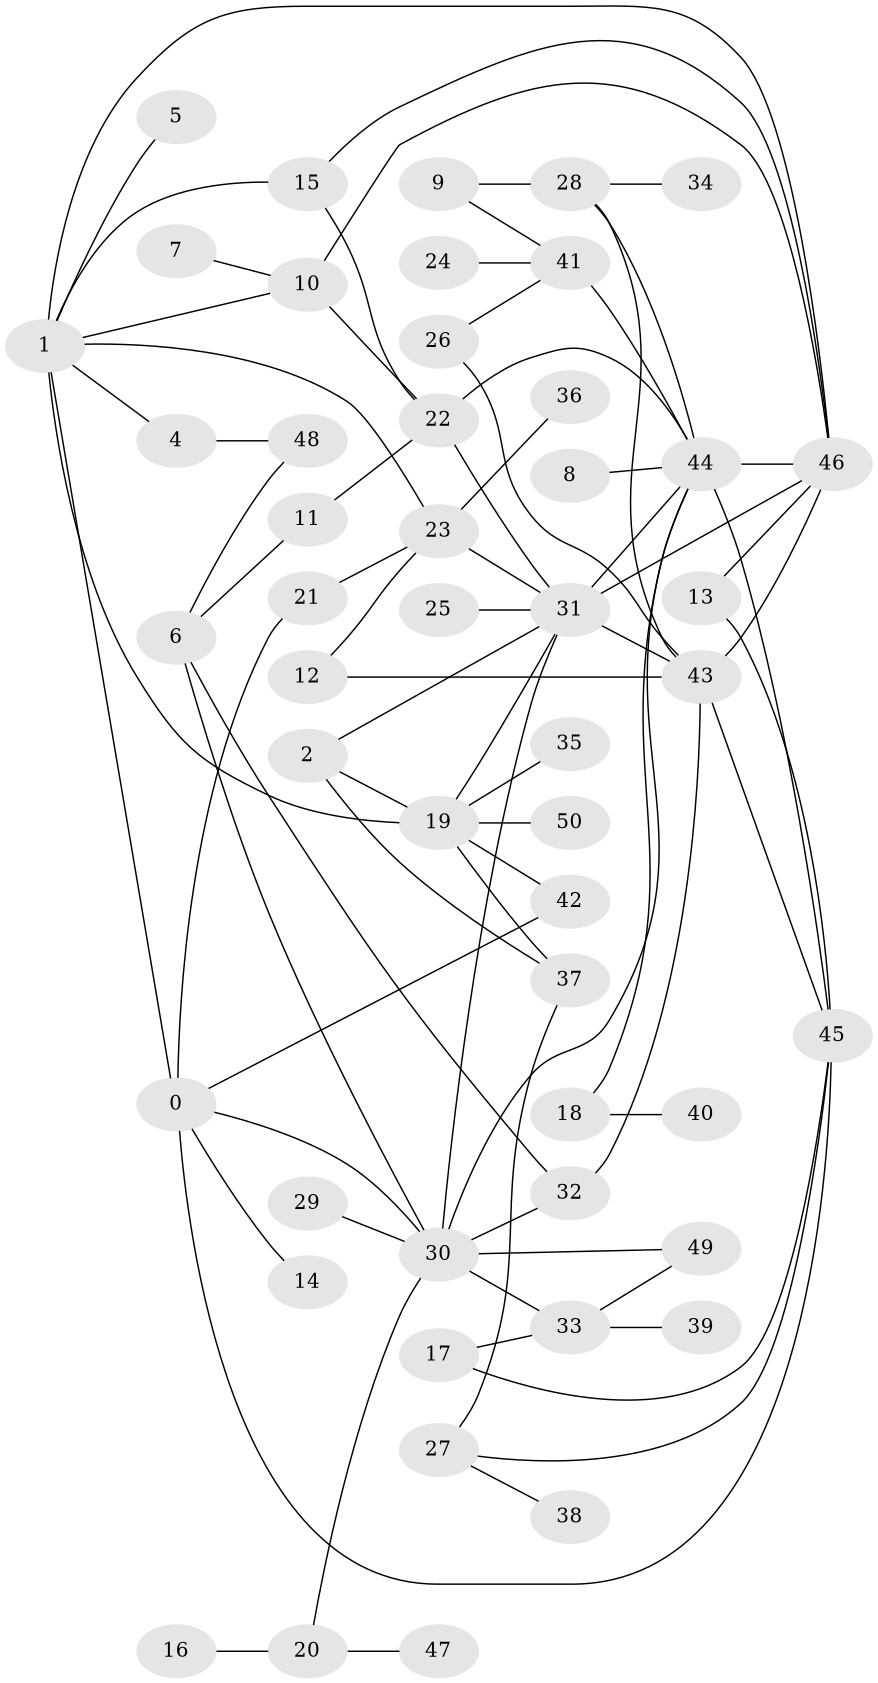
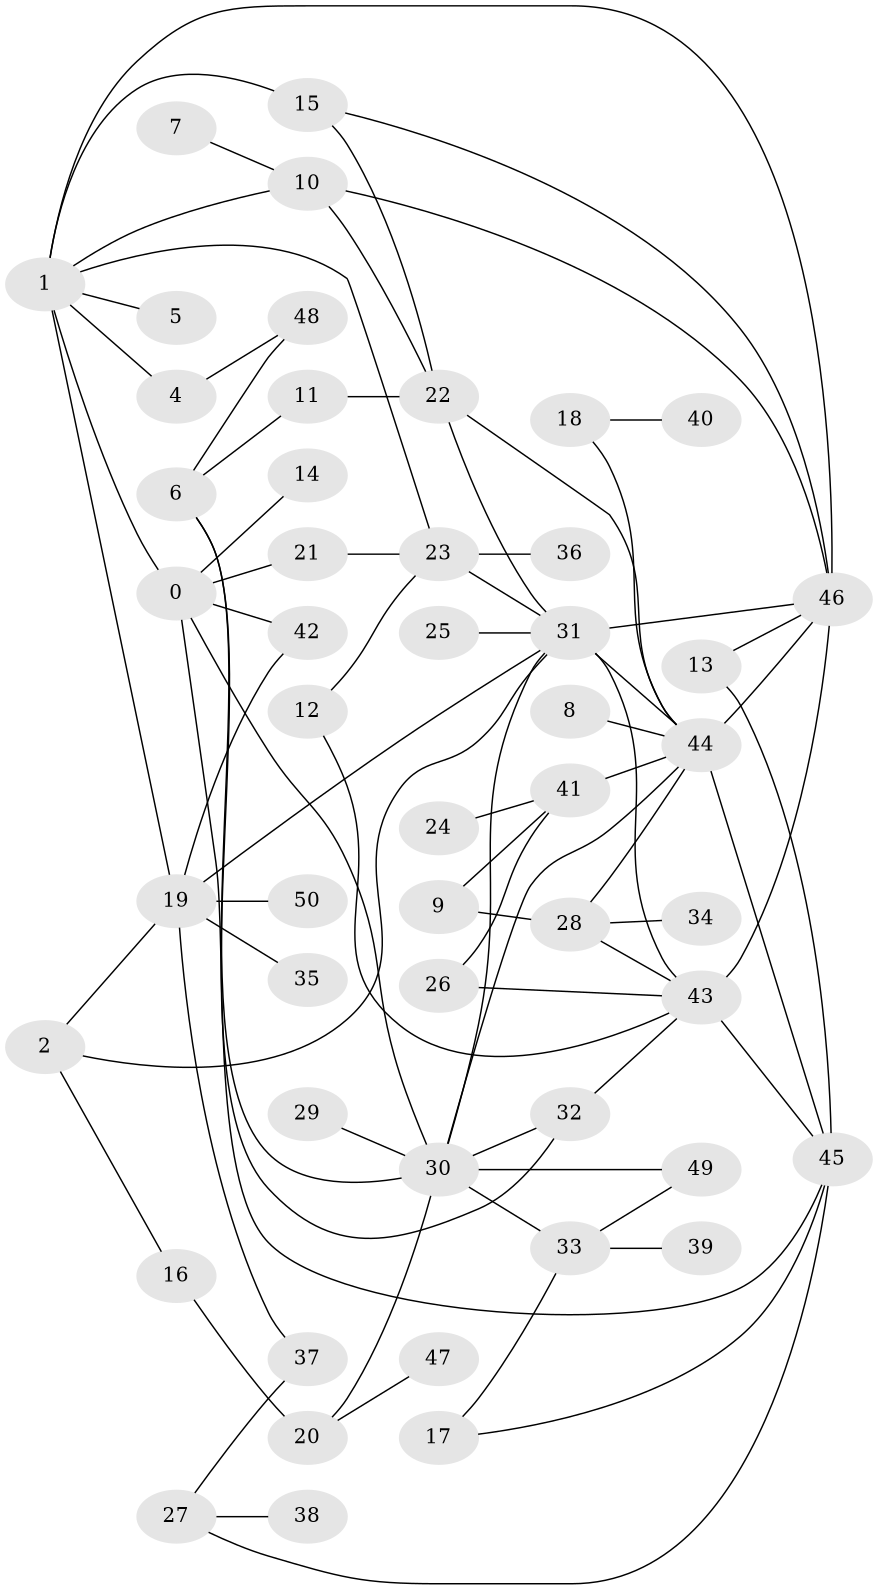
(423, 882) -> (111, 1162)
